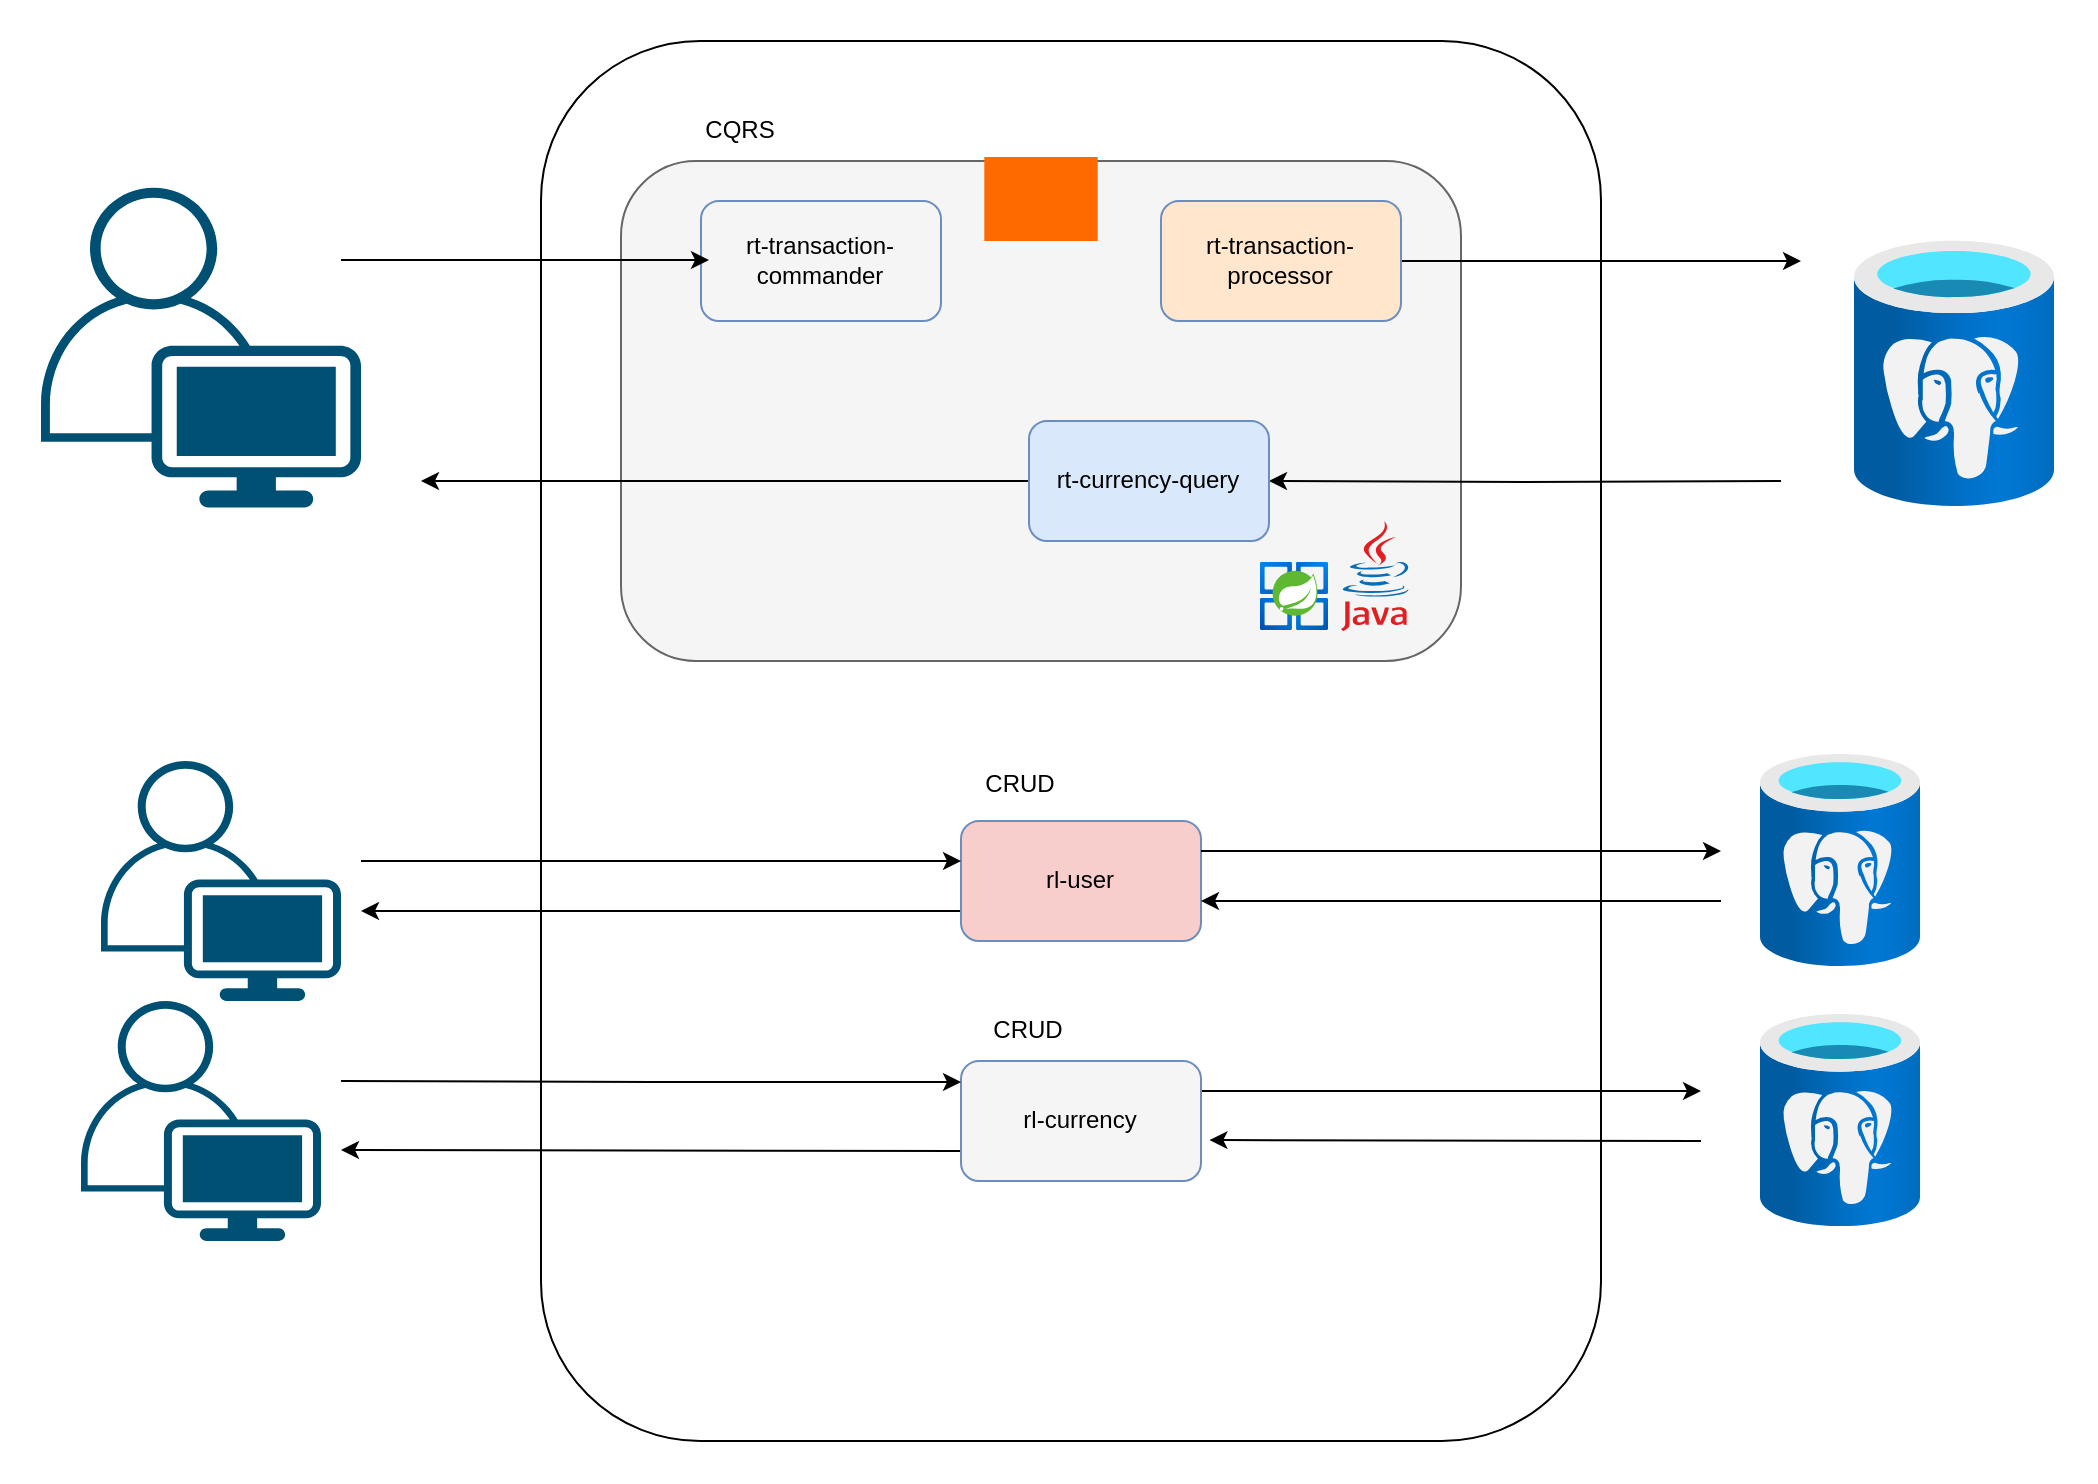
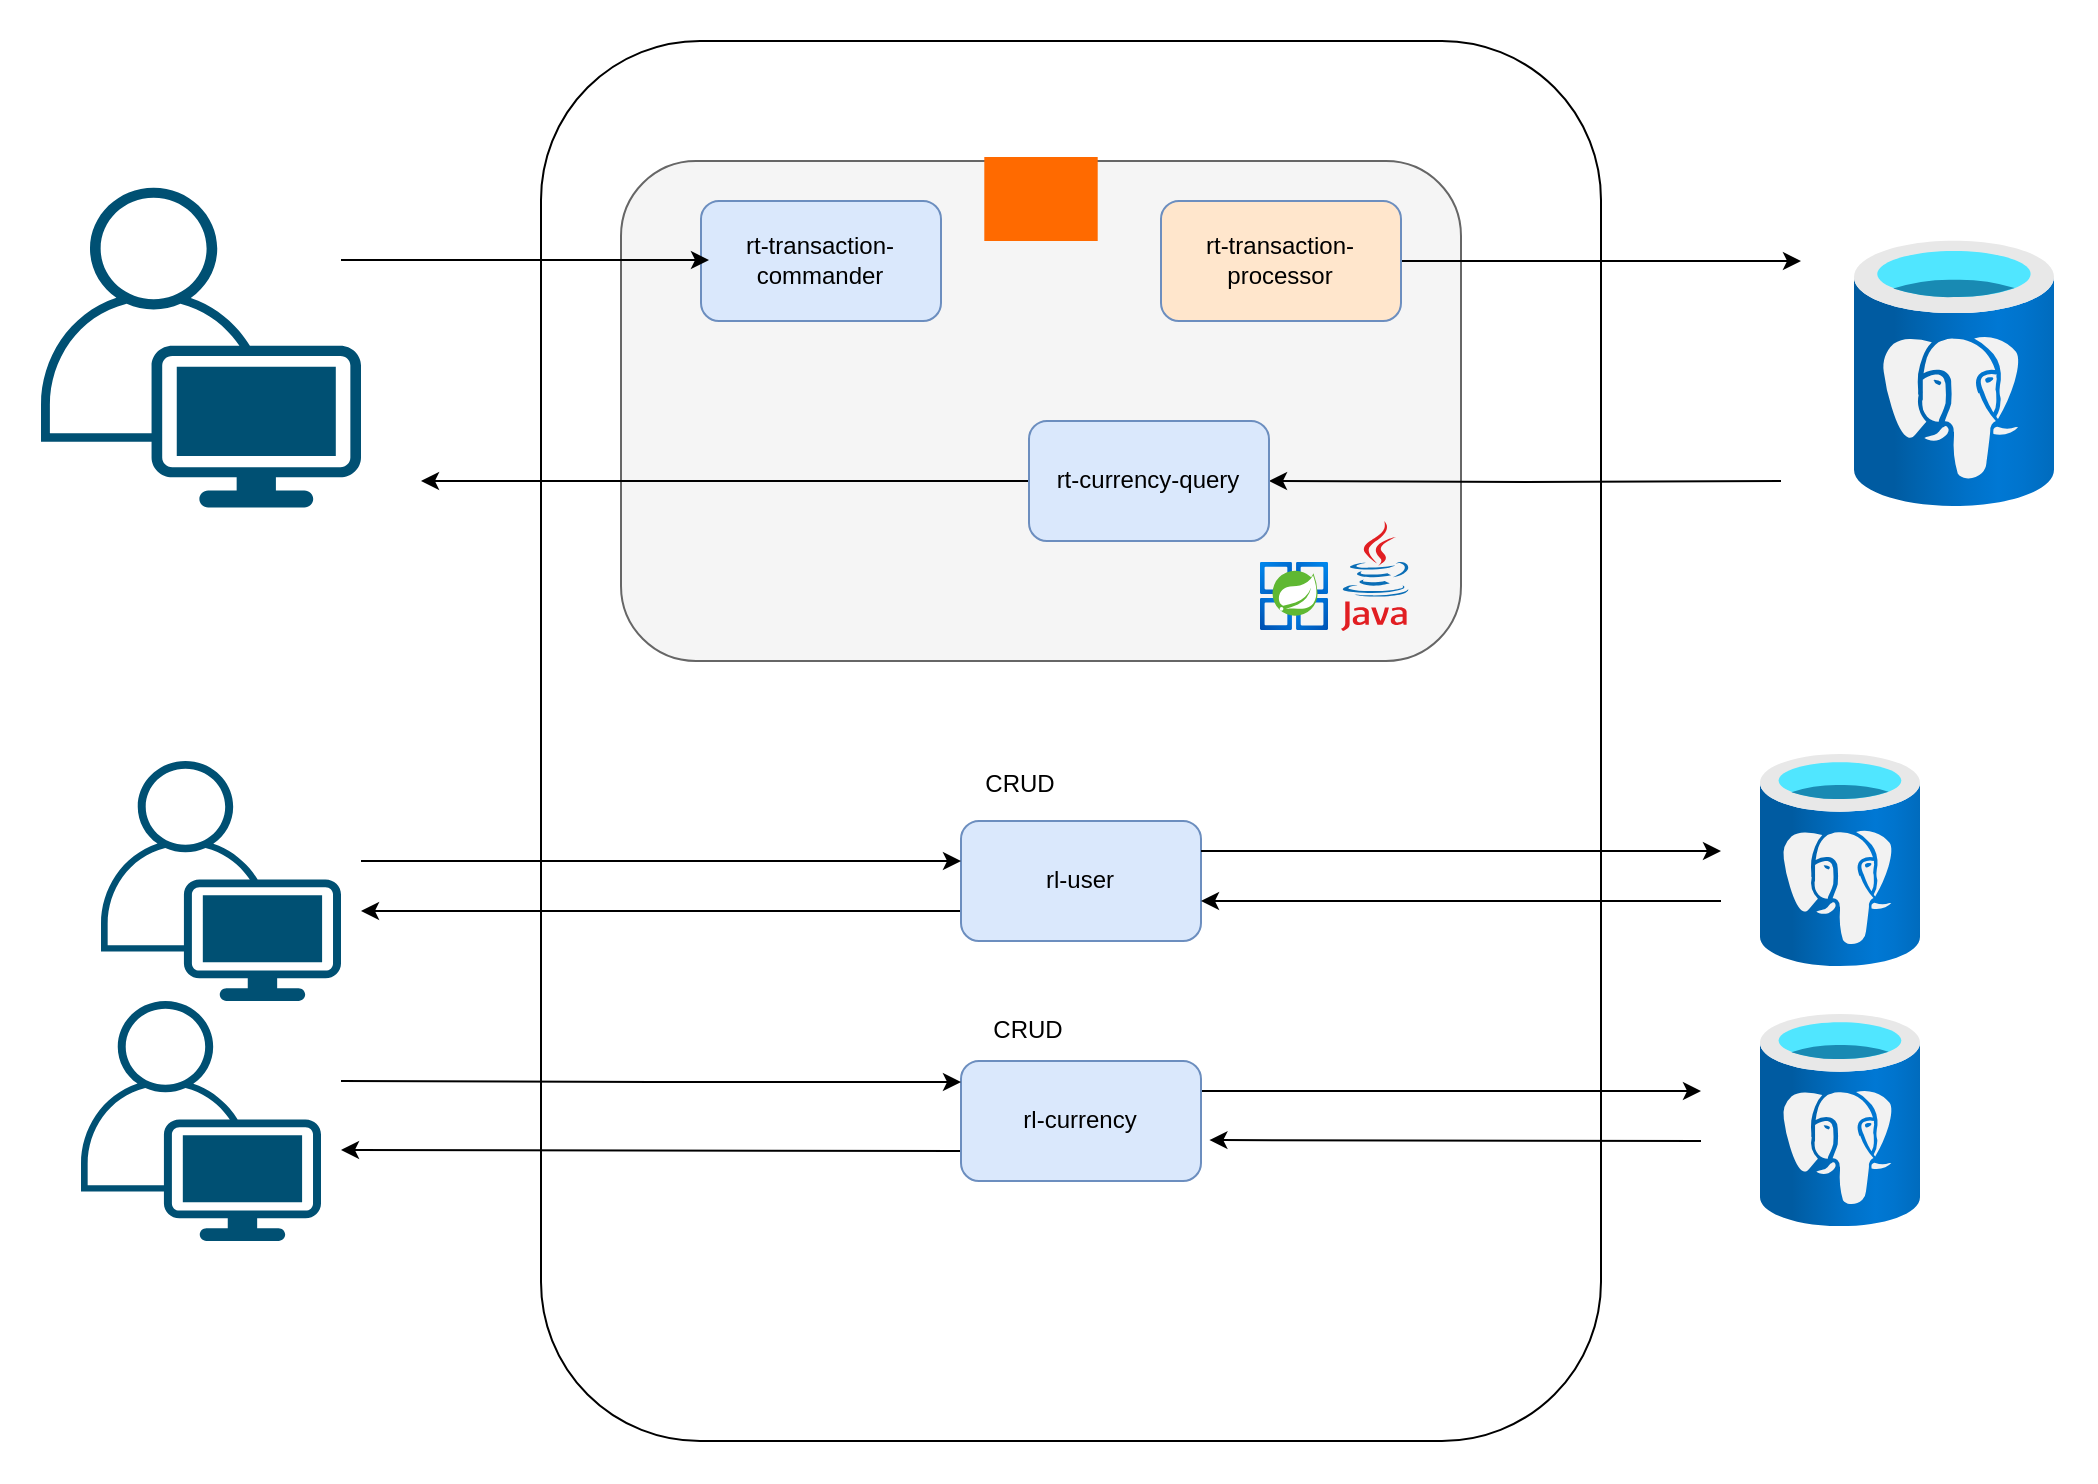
(741, 131) -> none
(821, 261) -> (821, 261)
(1081, 881) -> (1081, 881)
(1081, 1121) -> (1081, 1121)
